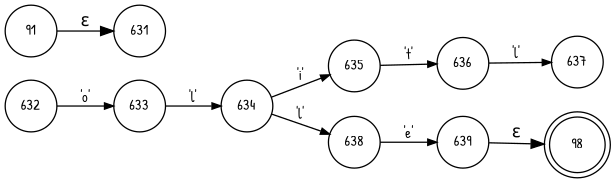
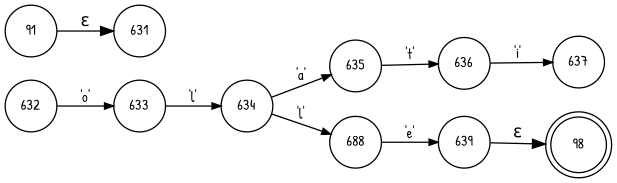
(517, 54) -> (518, 54)
(301, 76) -> (301, 76)
(354, 142) -> (356, 142)
